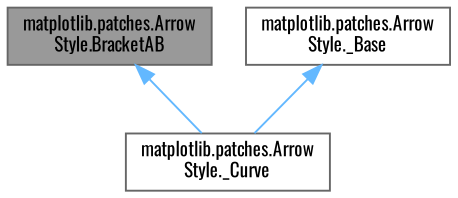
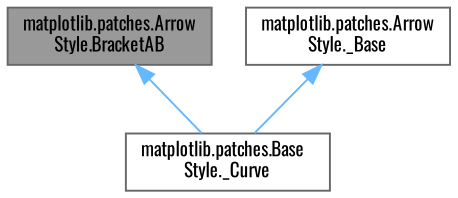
(228, 162) -> (228, 162)
